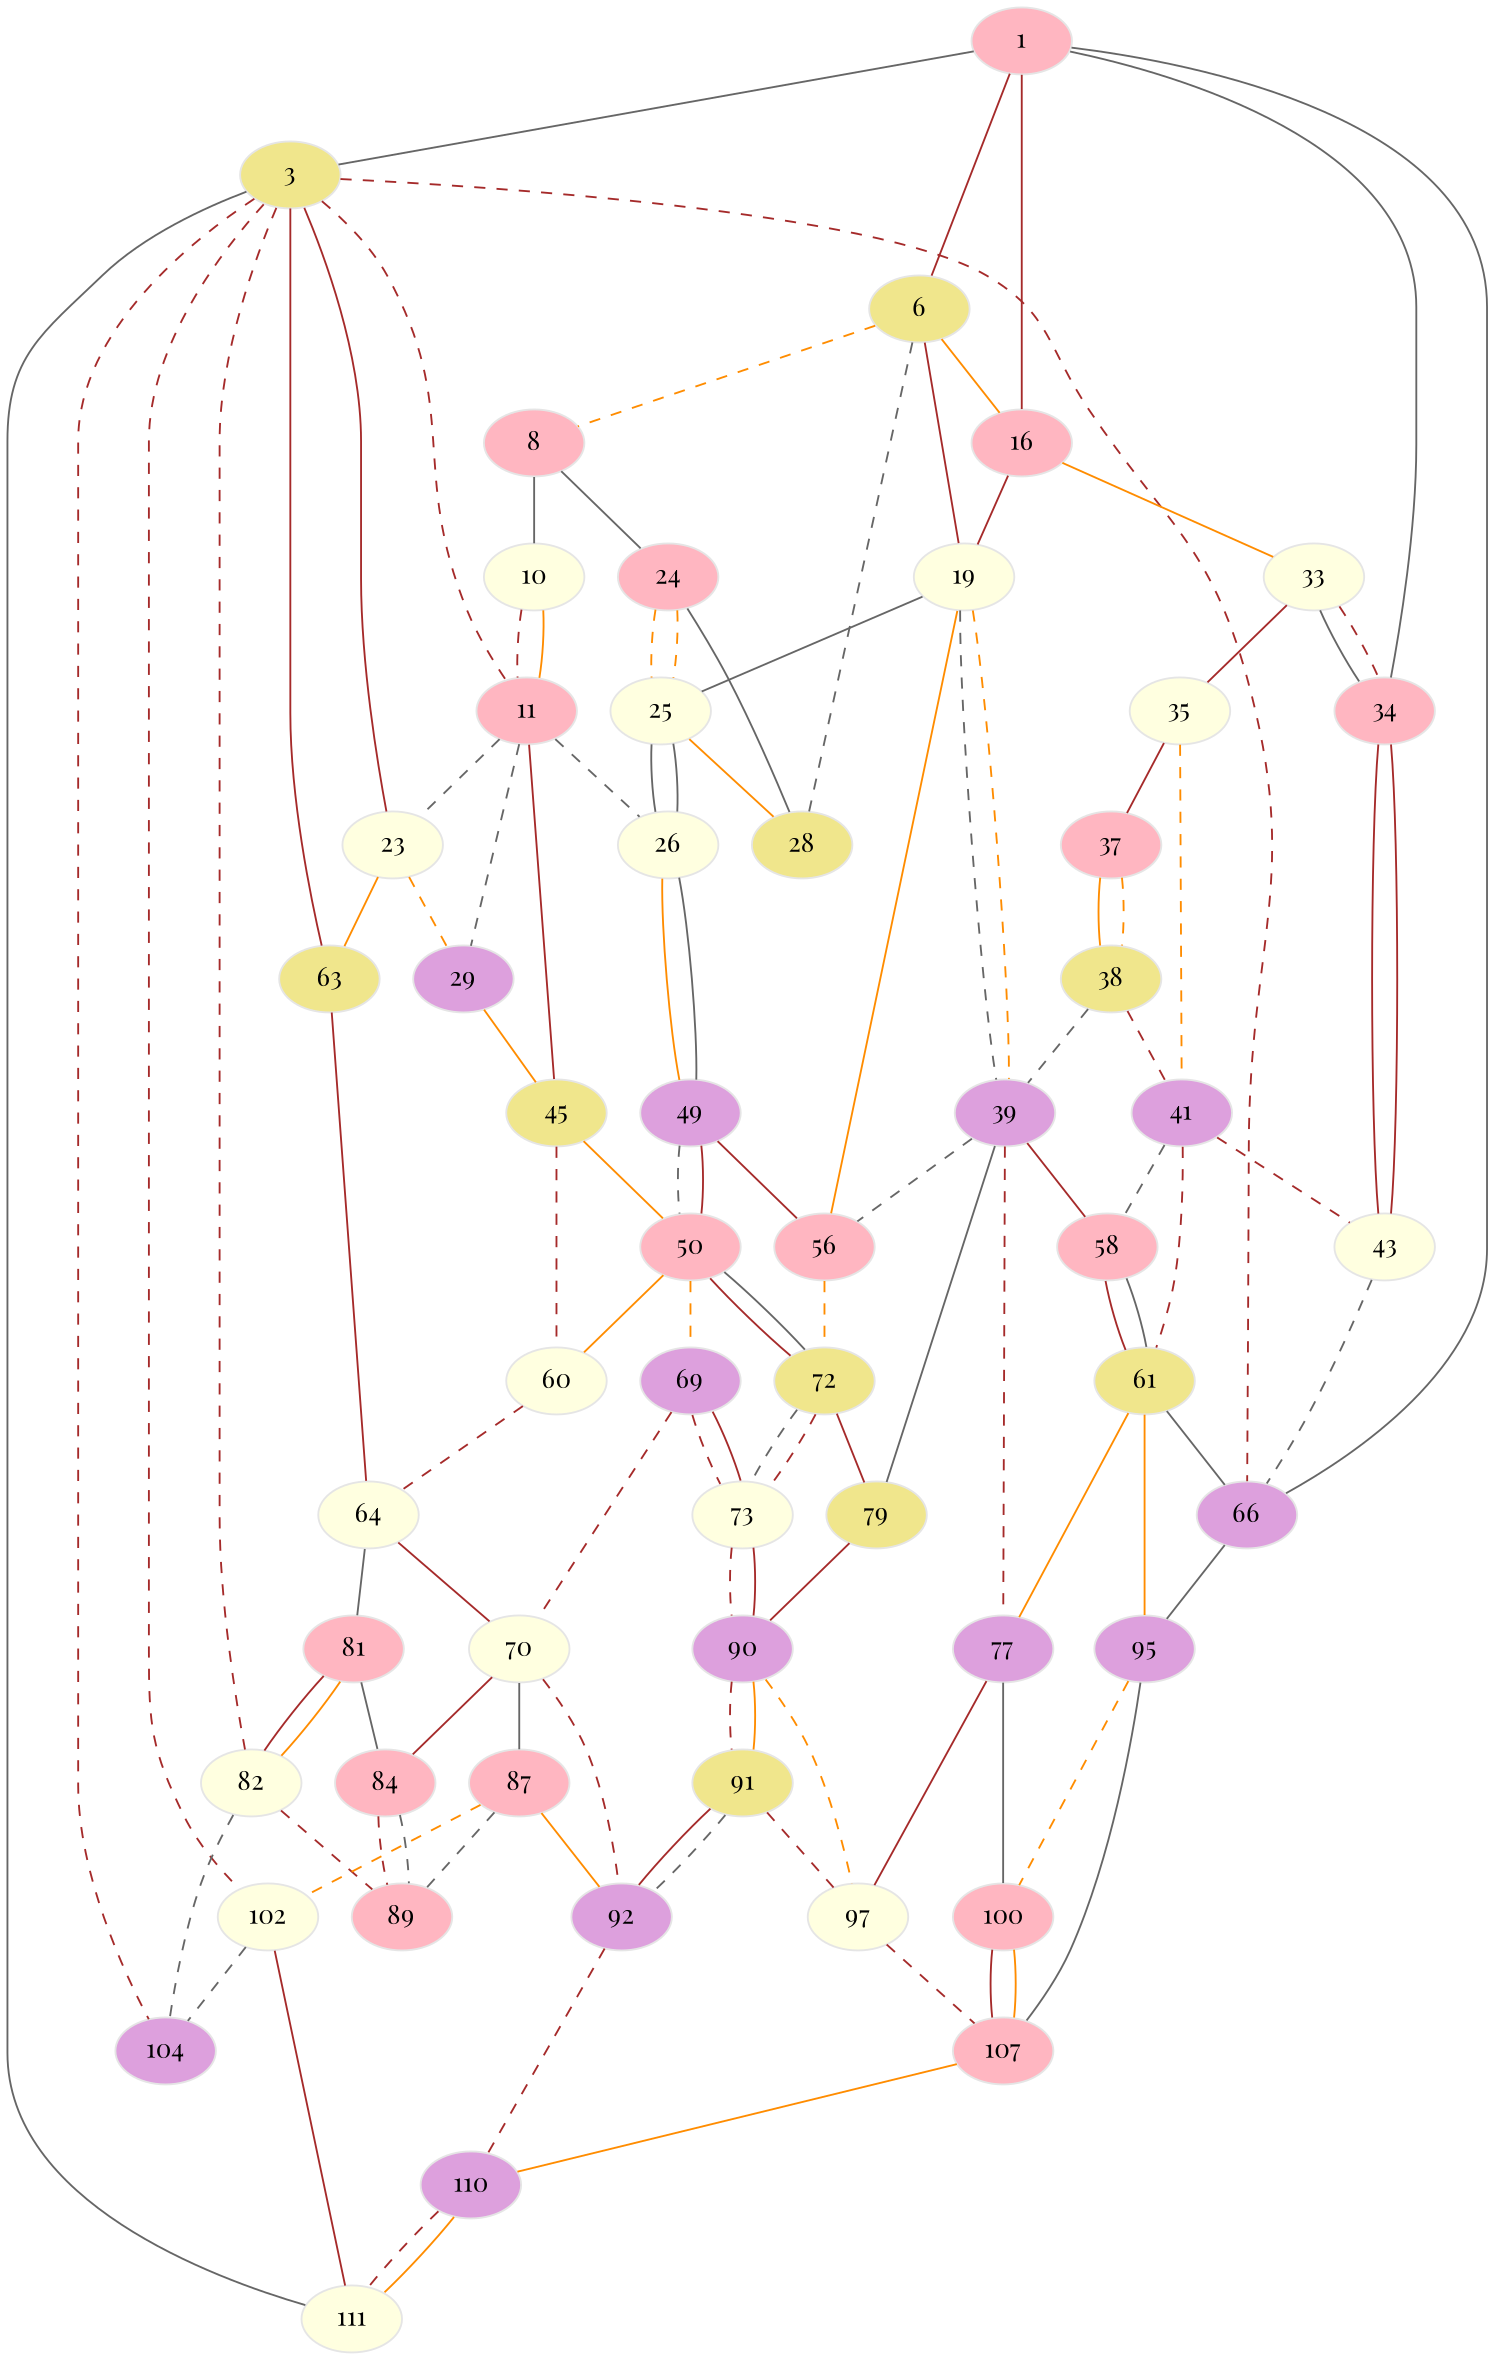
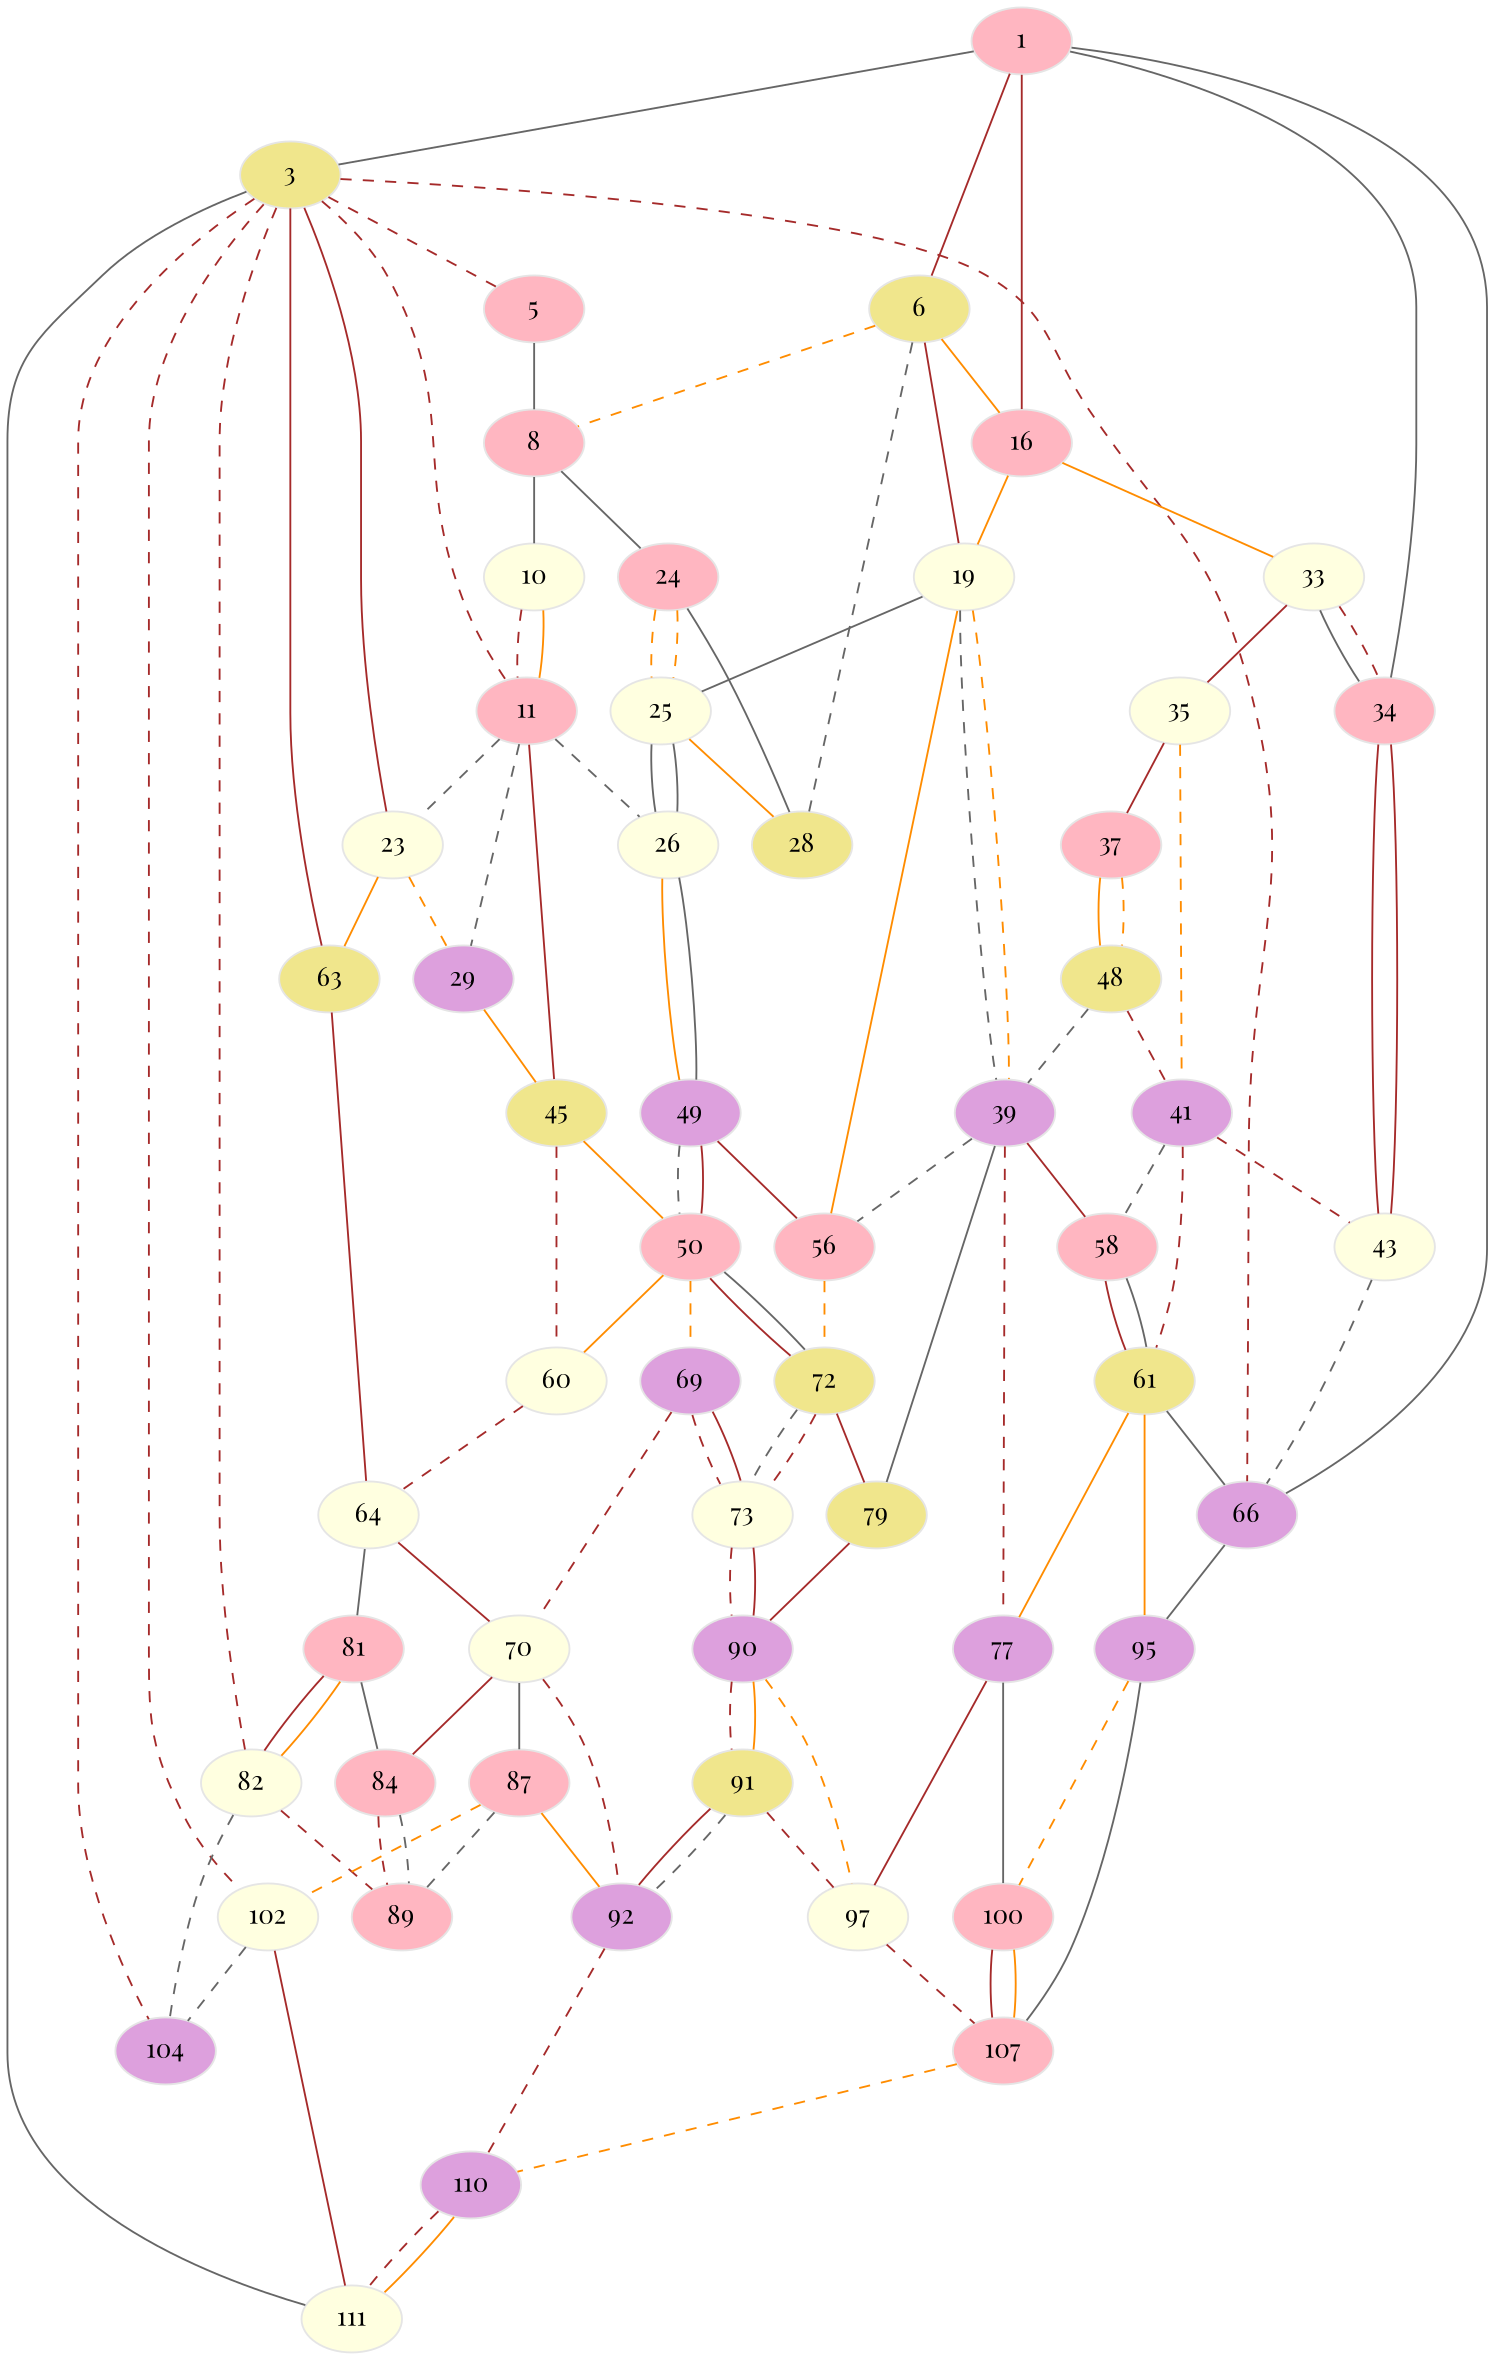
none -> (534, 309)
(993, 510) -> (993, 510)
(1111, 979) -> (1111, 979)
(737, 2118) -> (737, 2118)
